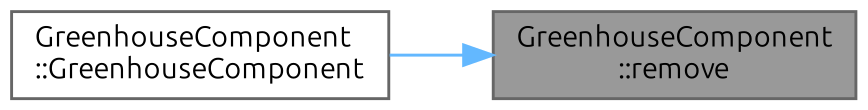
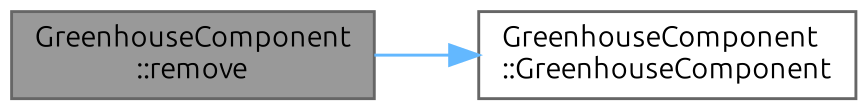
(426, 55) -> (412, 55)
